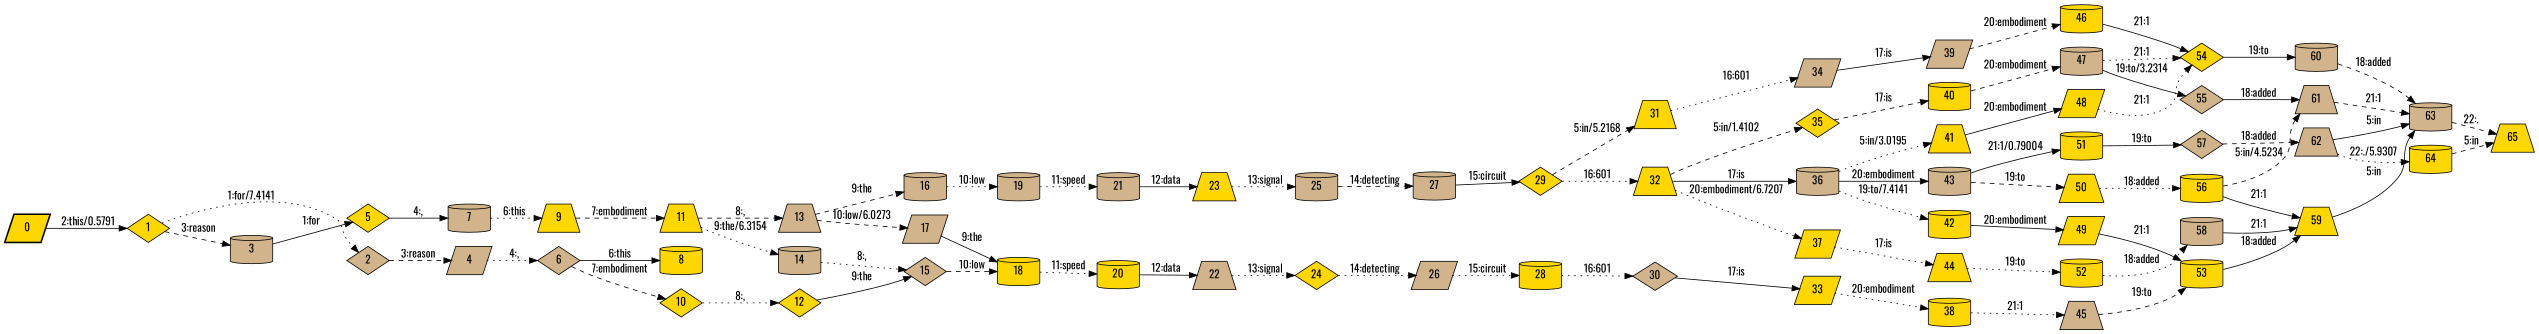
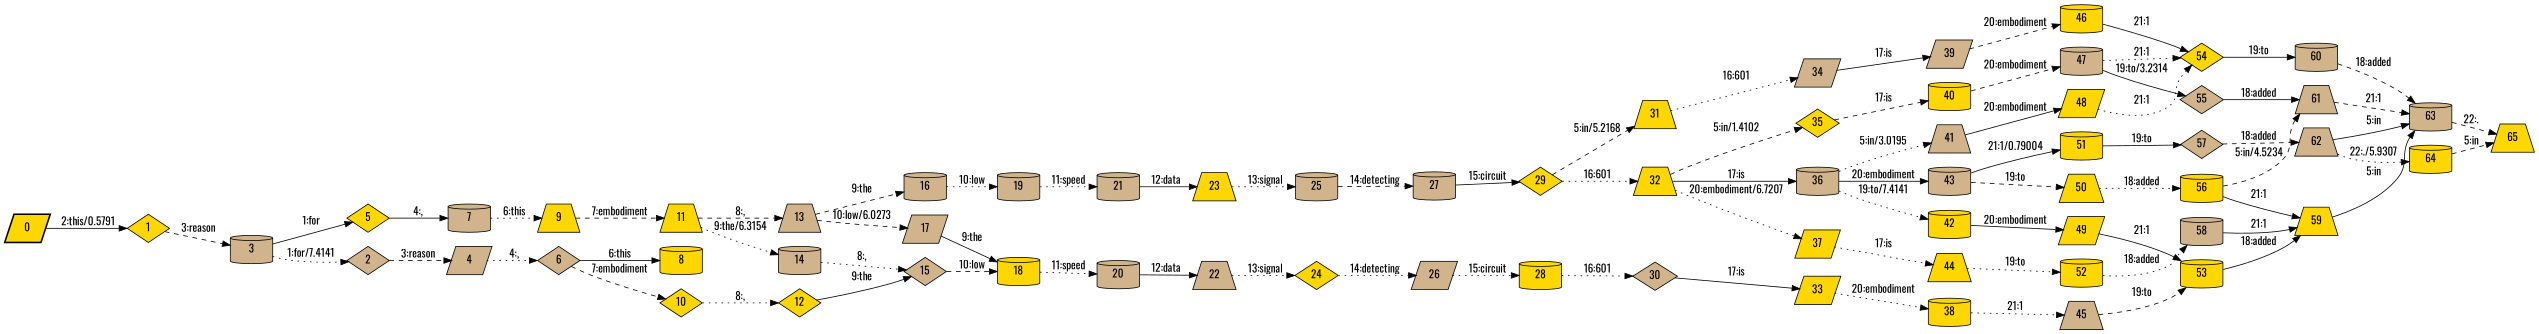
(1949, 139) -> (1949, 139)
(266, 202) -> (307, 262)
(1118, 275) -> (1118, 275)
